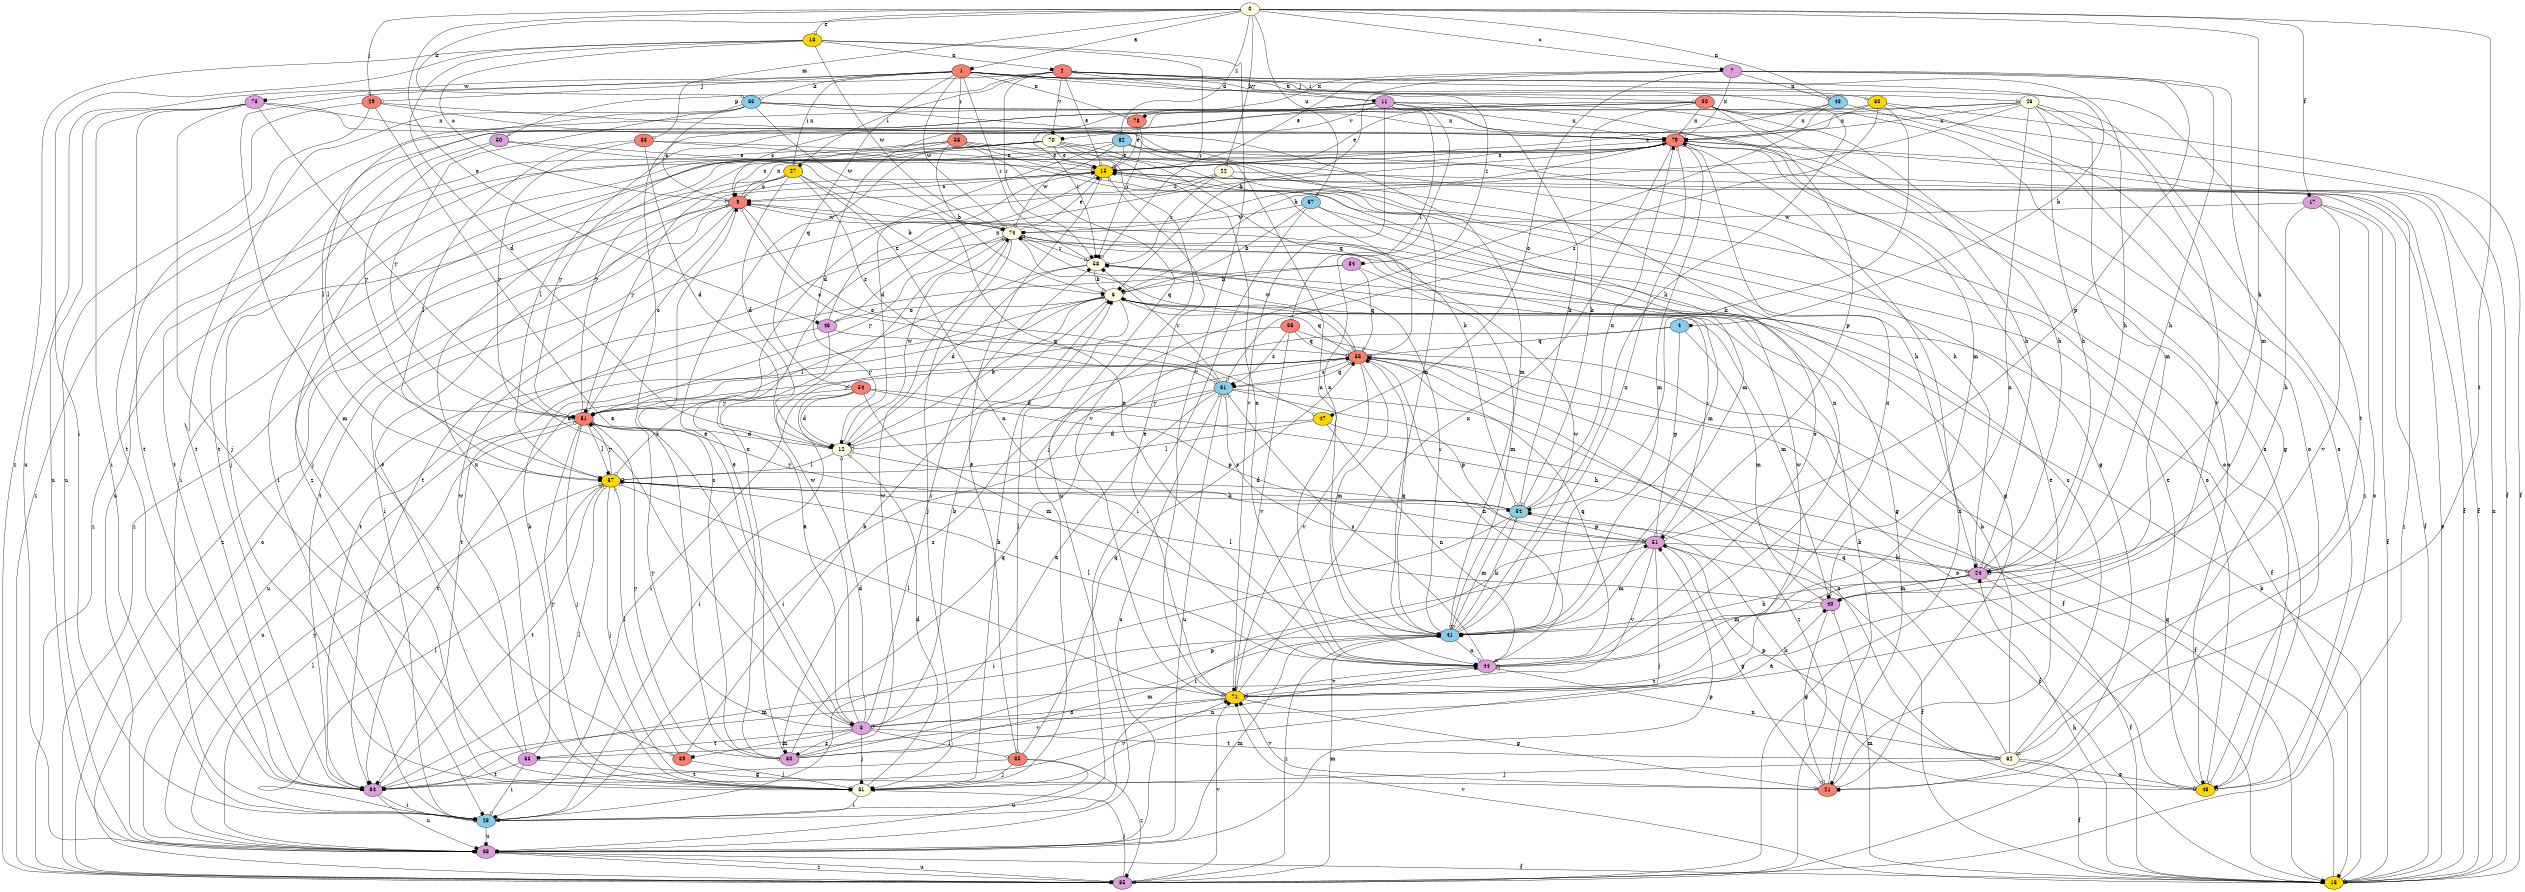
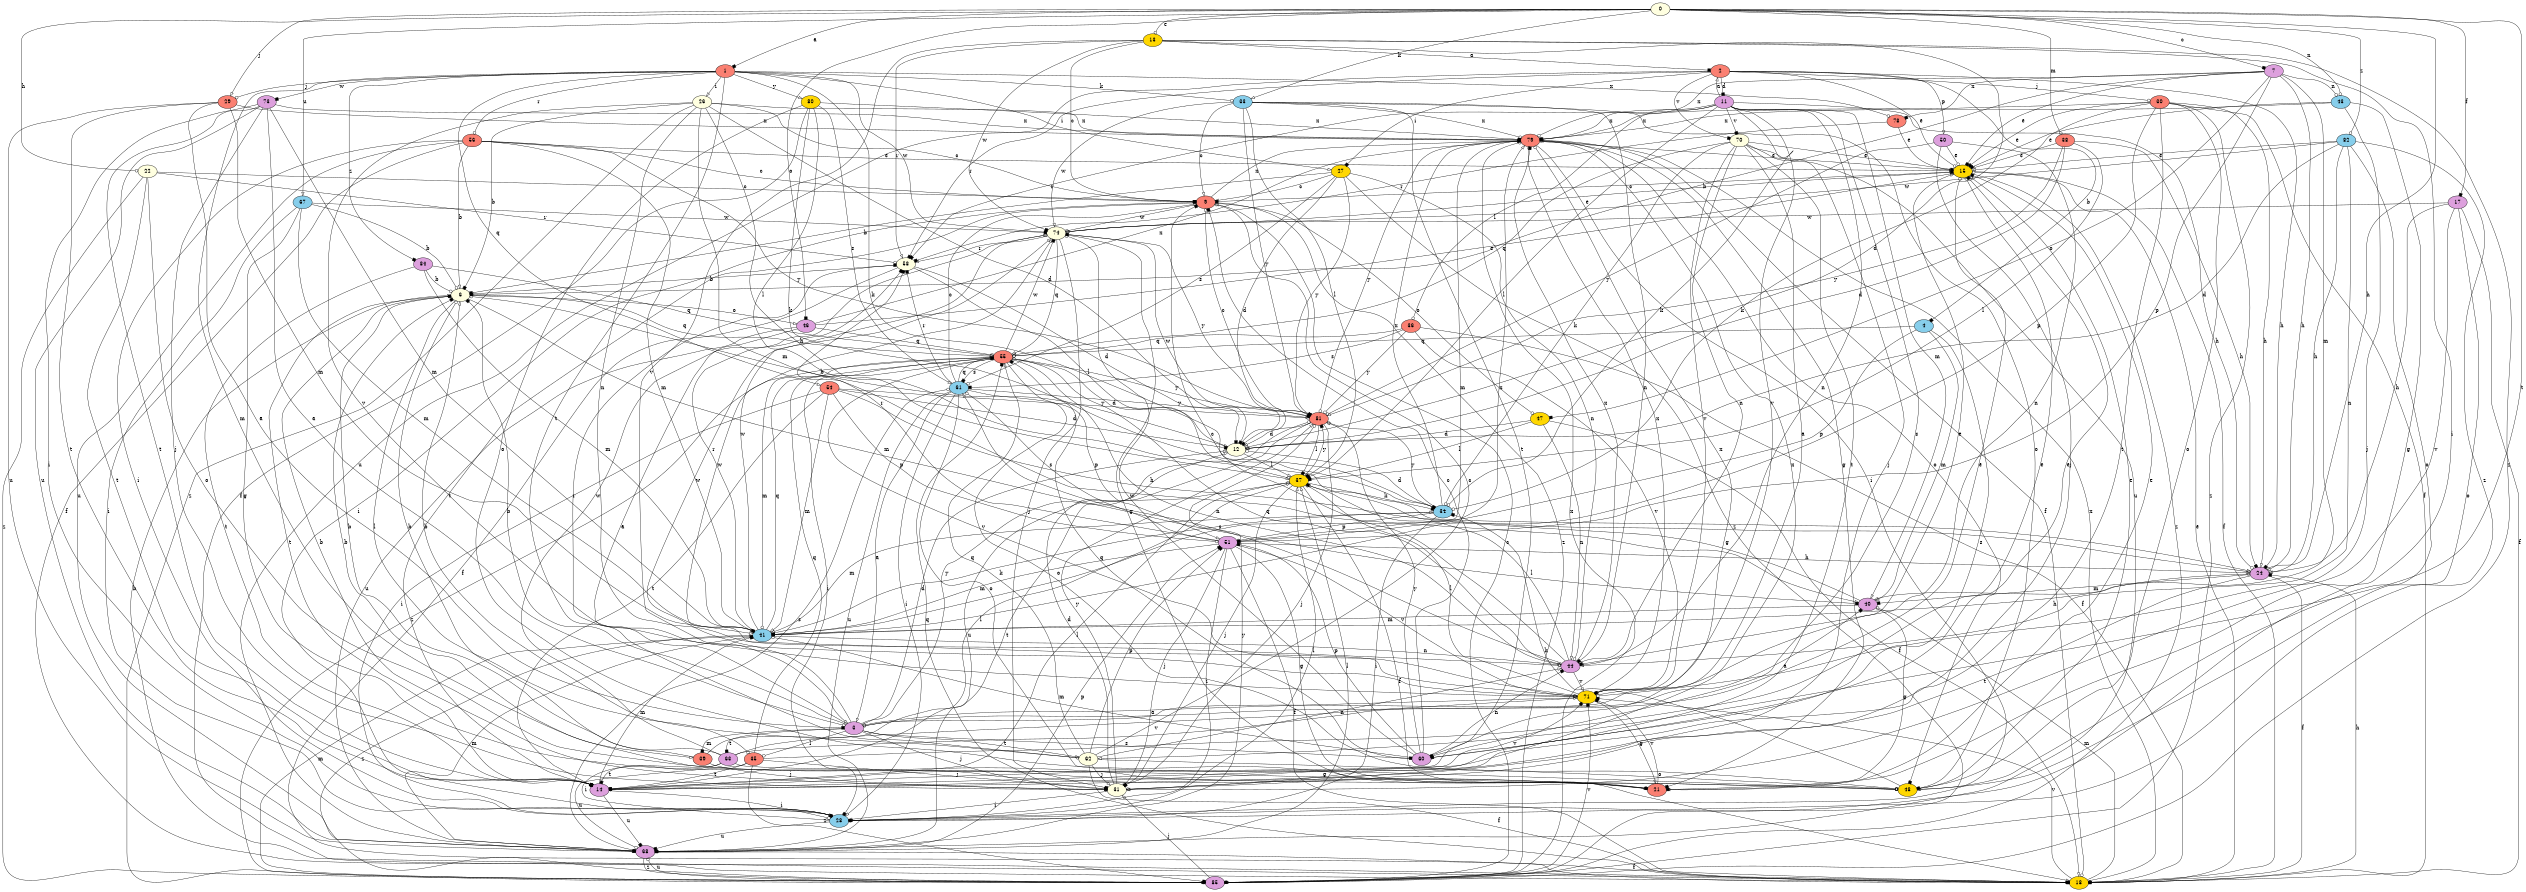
(1003, 185) -> none
(645, 198) -> (1893, 502)
(1231, 543) -> (1727, 543)
(373, 790) -> (599, 790)
